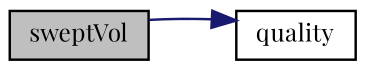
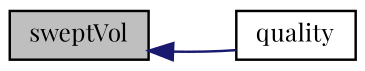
(180, 19) -> (205, 52)
